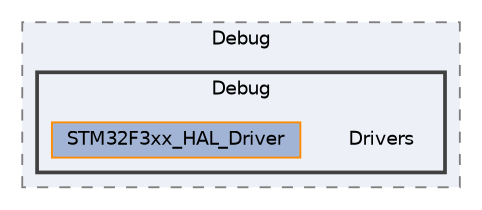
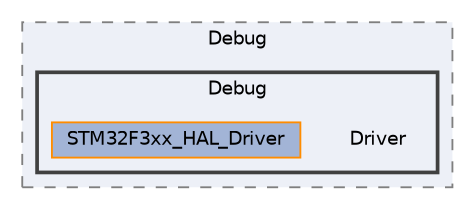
(382, 140) -> (378, 140)
